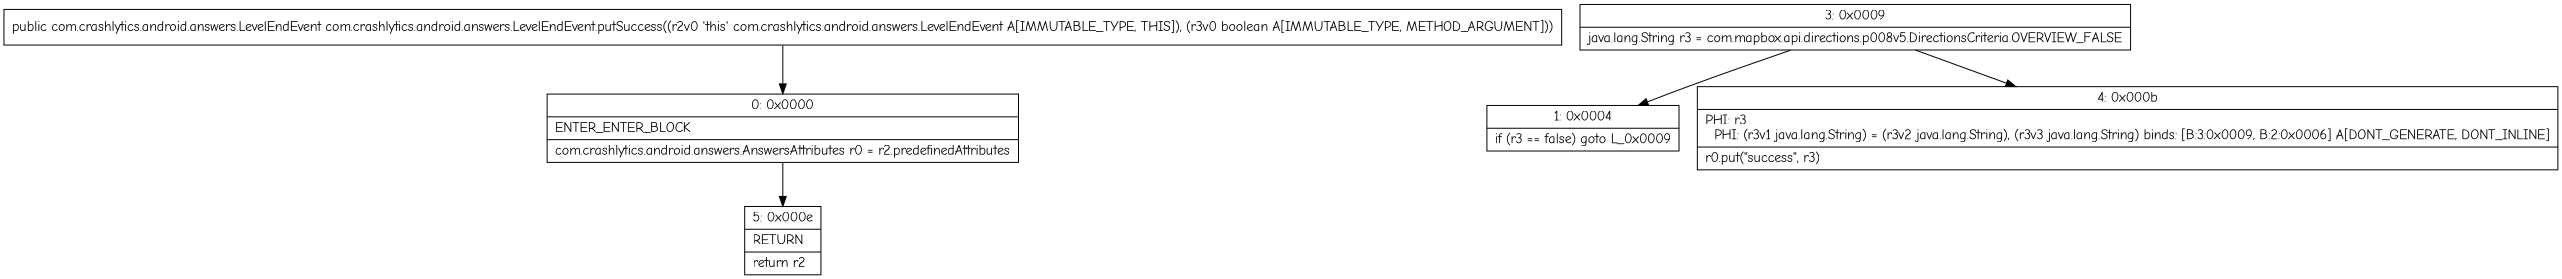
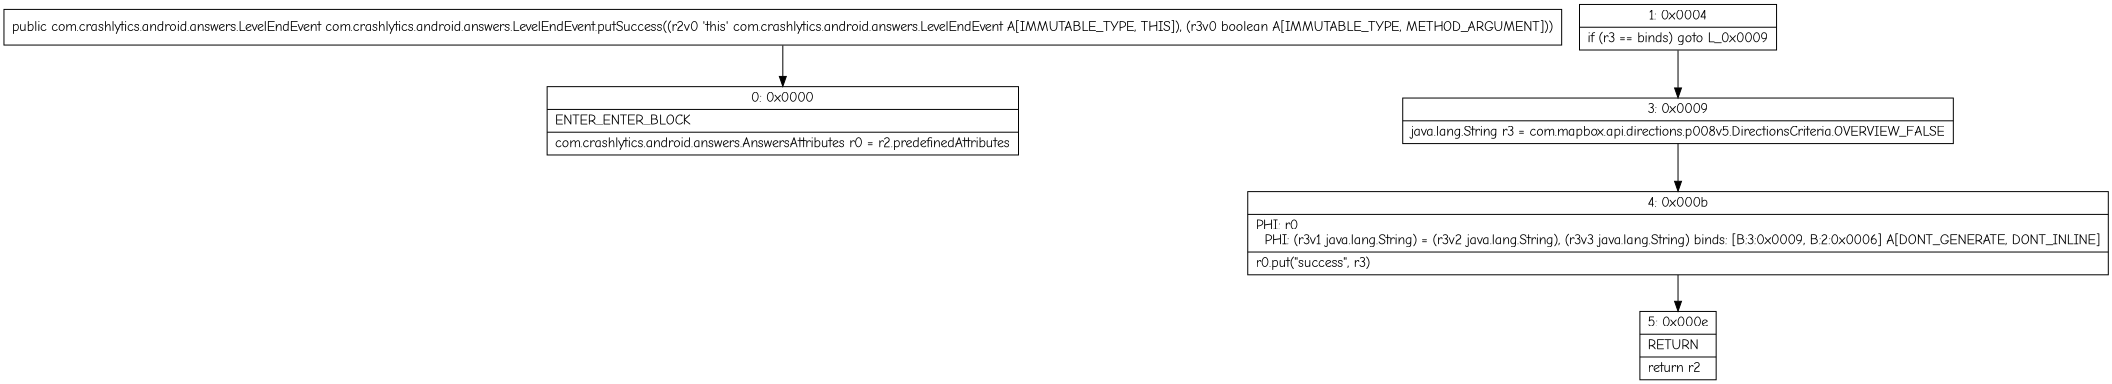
(1719, 75) -> (1678, 69)
(1728, 120) -> (1279, 225)
(1583, 139) -> (1678, 38)
(783, 179) -> (1678, 288)
